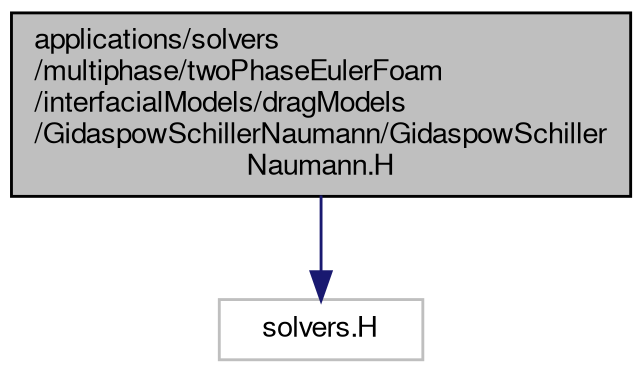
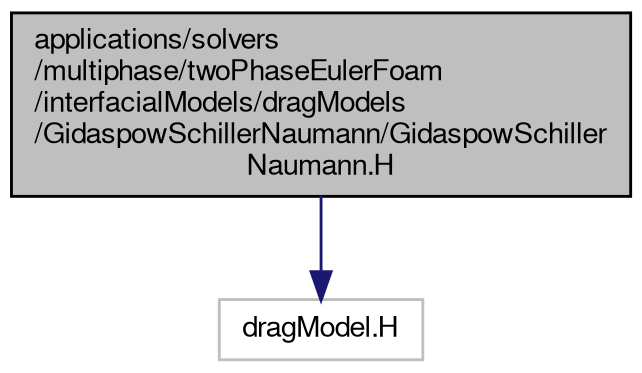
(321, 330) -> (321, 330)
